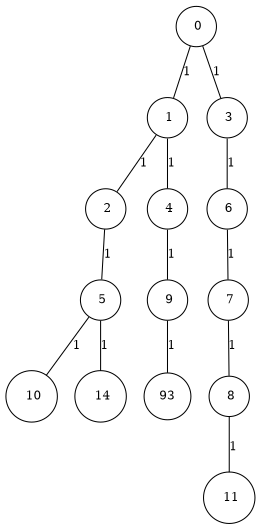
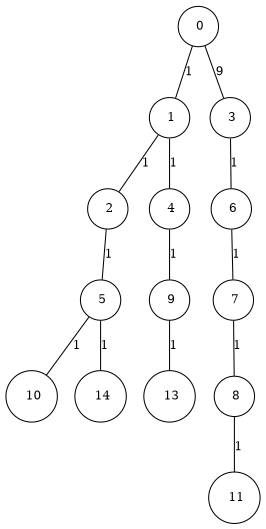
(217, 72) -> (220, 72)
(167, 396) -> (170, 396)
